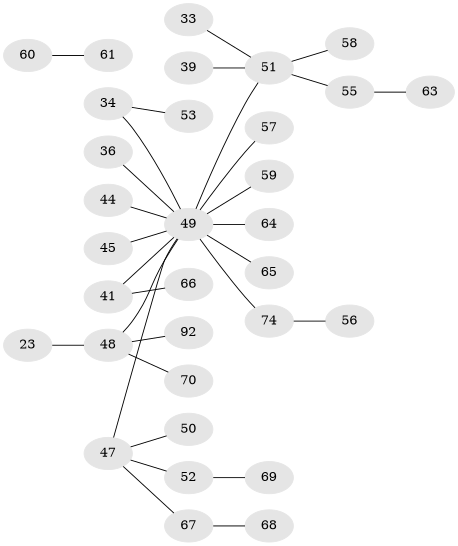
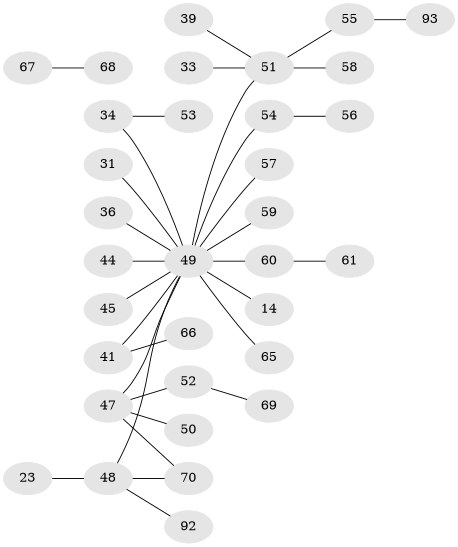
(430, 92) -> (430, 20)
none -> (108, 165)
(269, 225) -> (269, 309)
none -> (229, 261)
(269, 321) -> (269, 116)
(149, 490) -> (149, 442)
